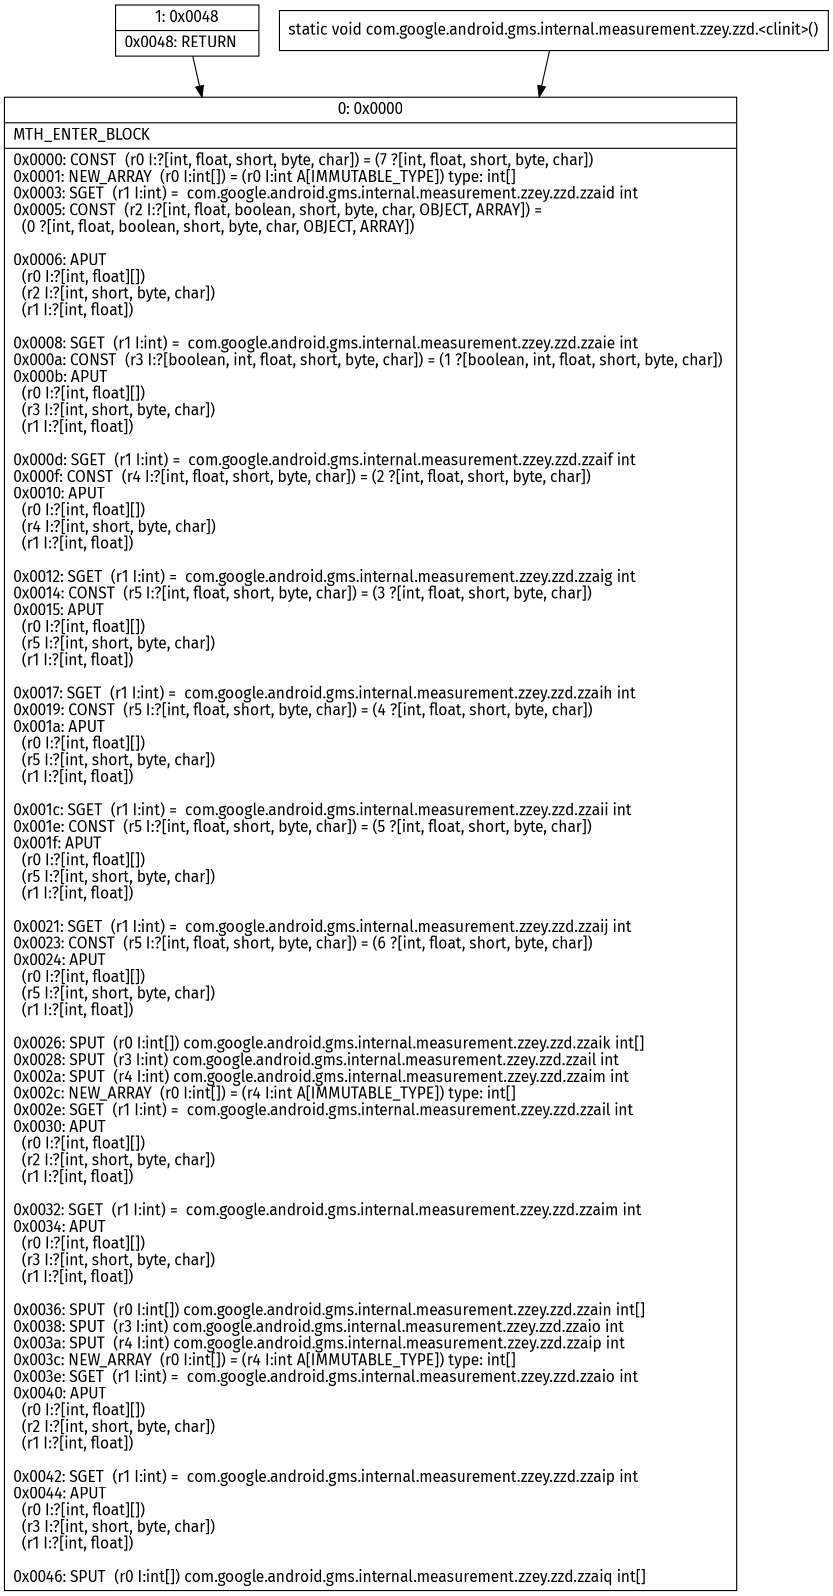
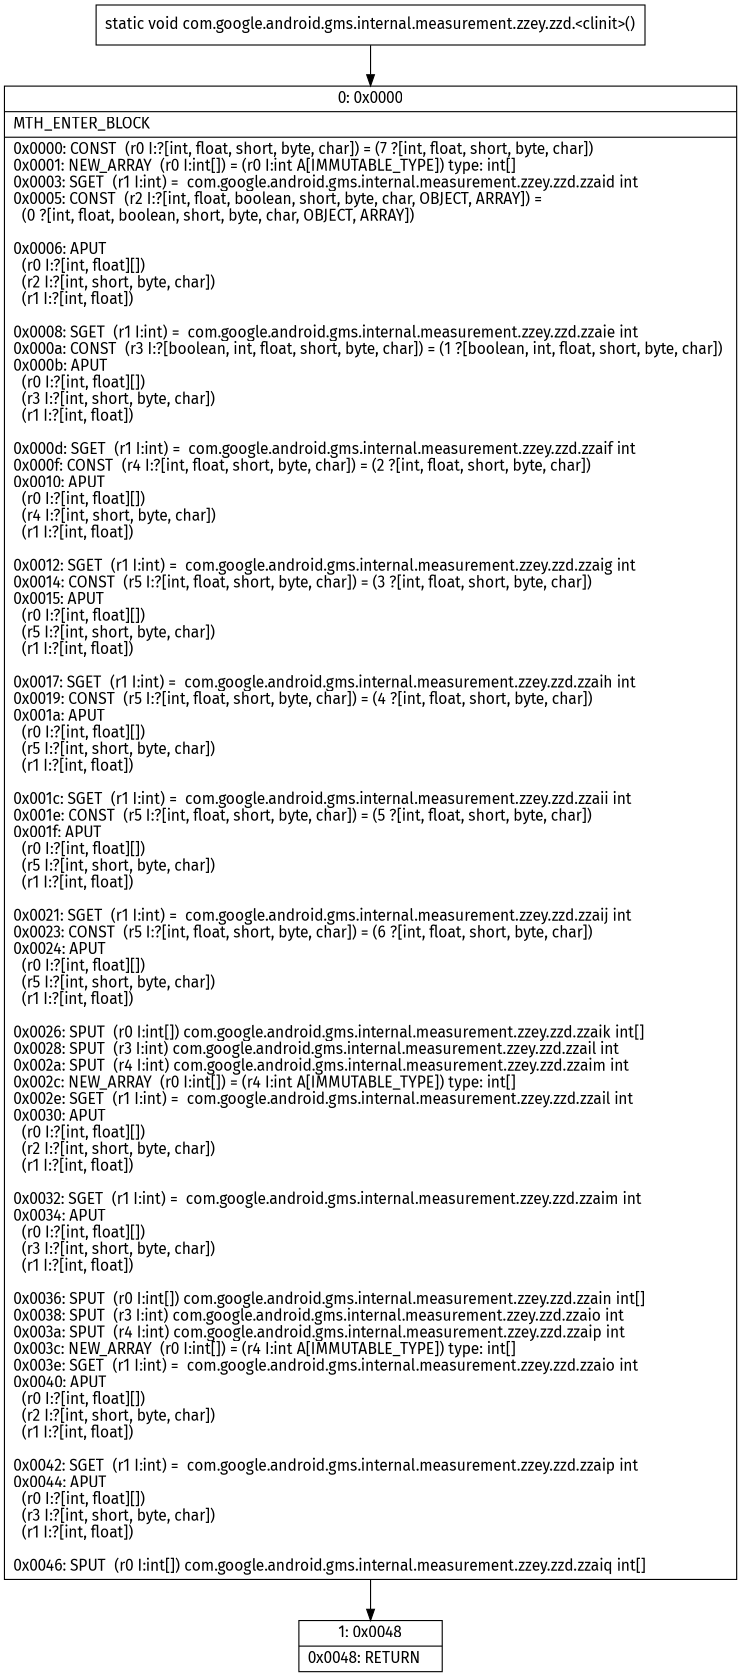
(196, 71) -> (371, 1594)
